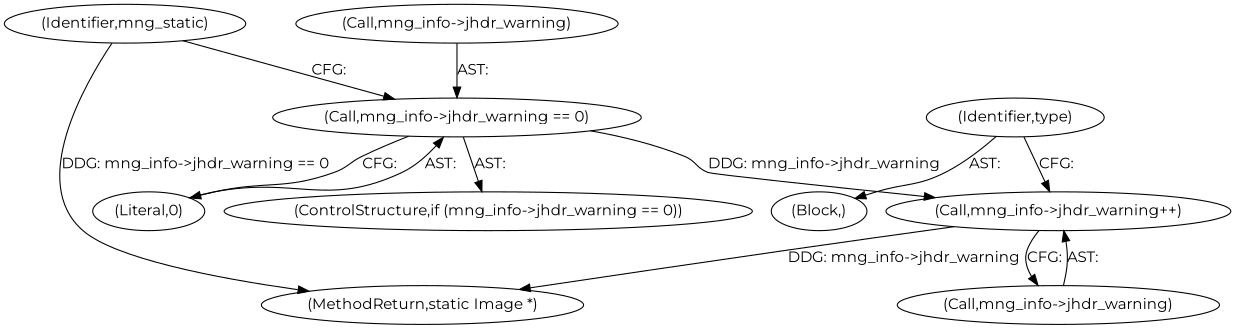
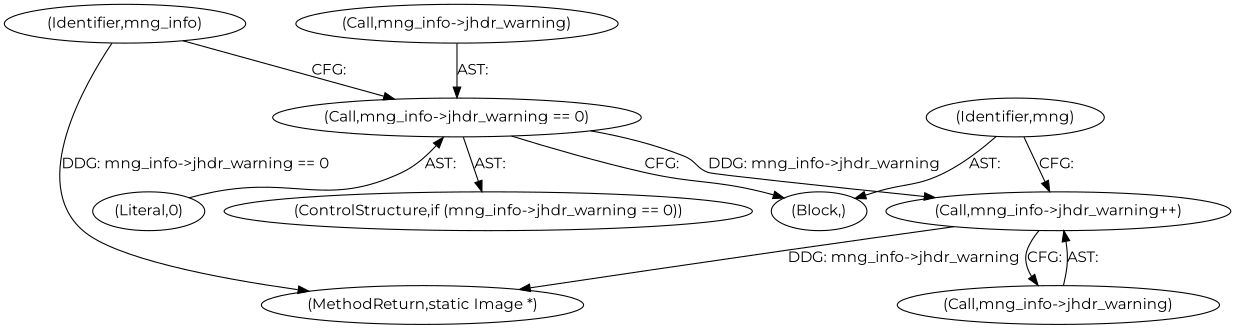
(125, 24) -> (125, 24)
(1015, 117) -> (1015, 117)
(309, 180) -> (641, 172)
